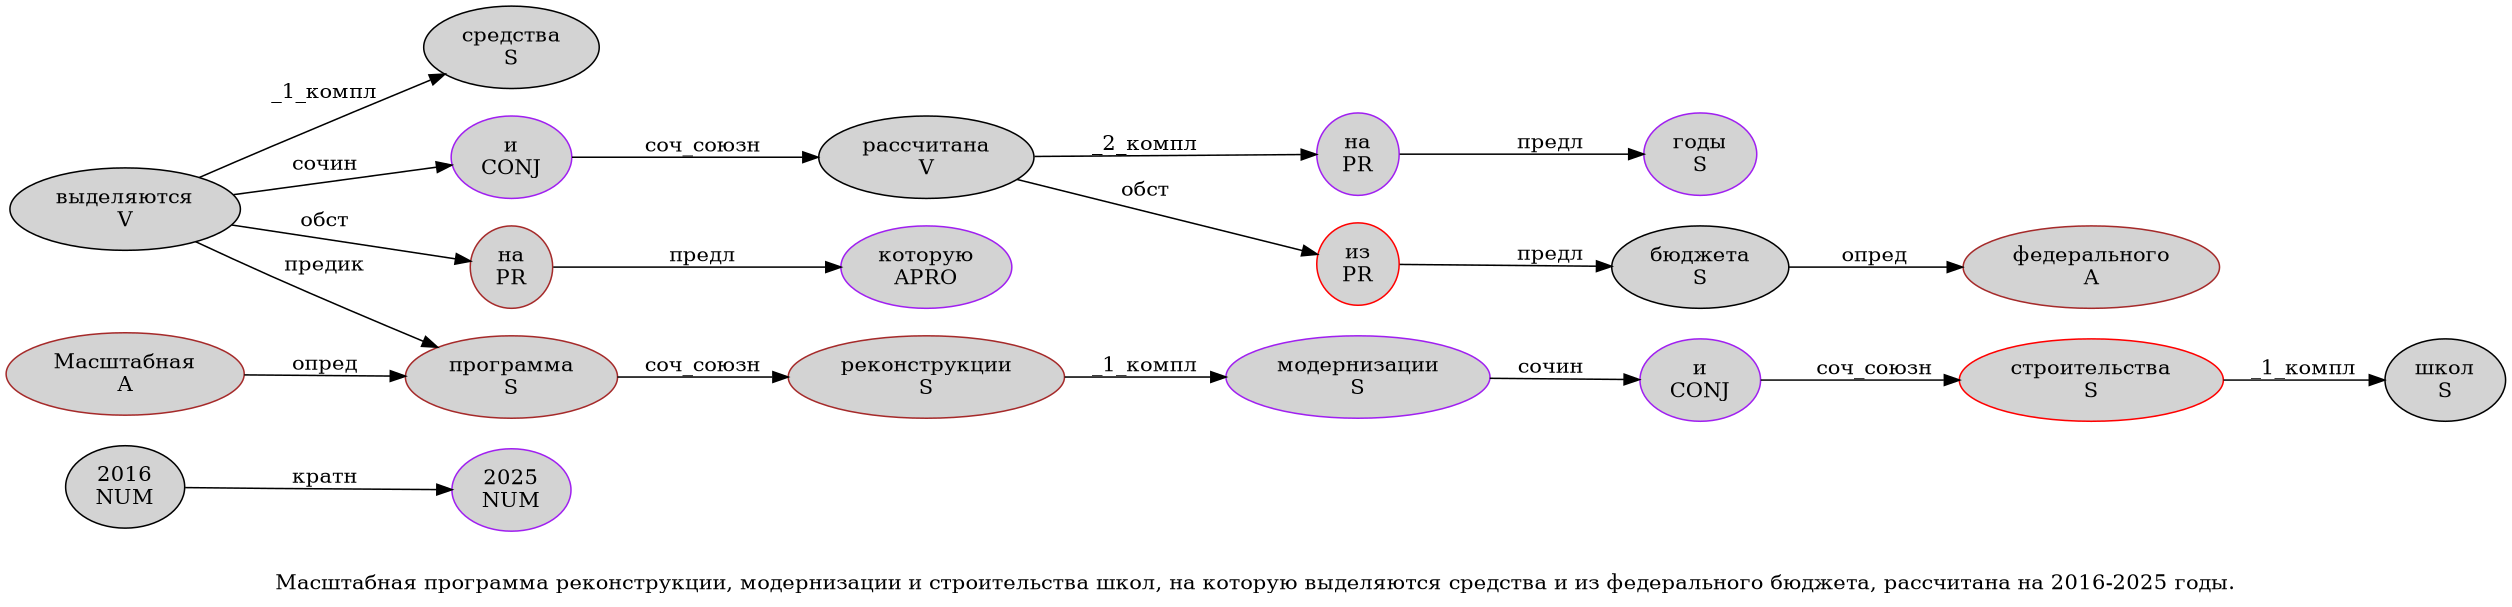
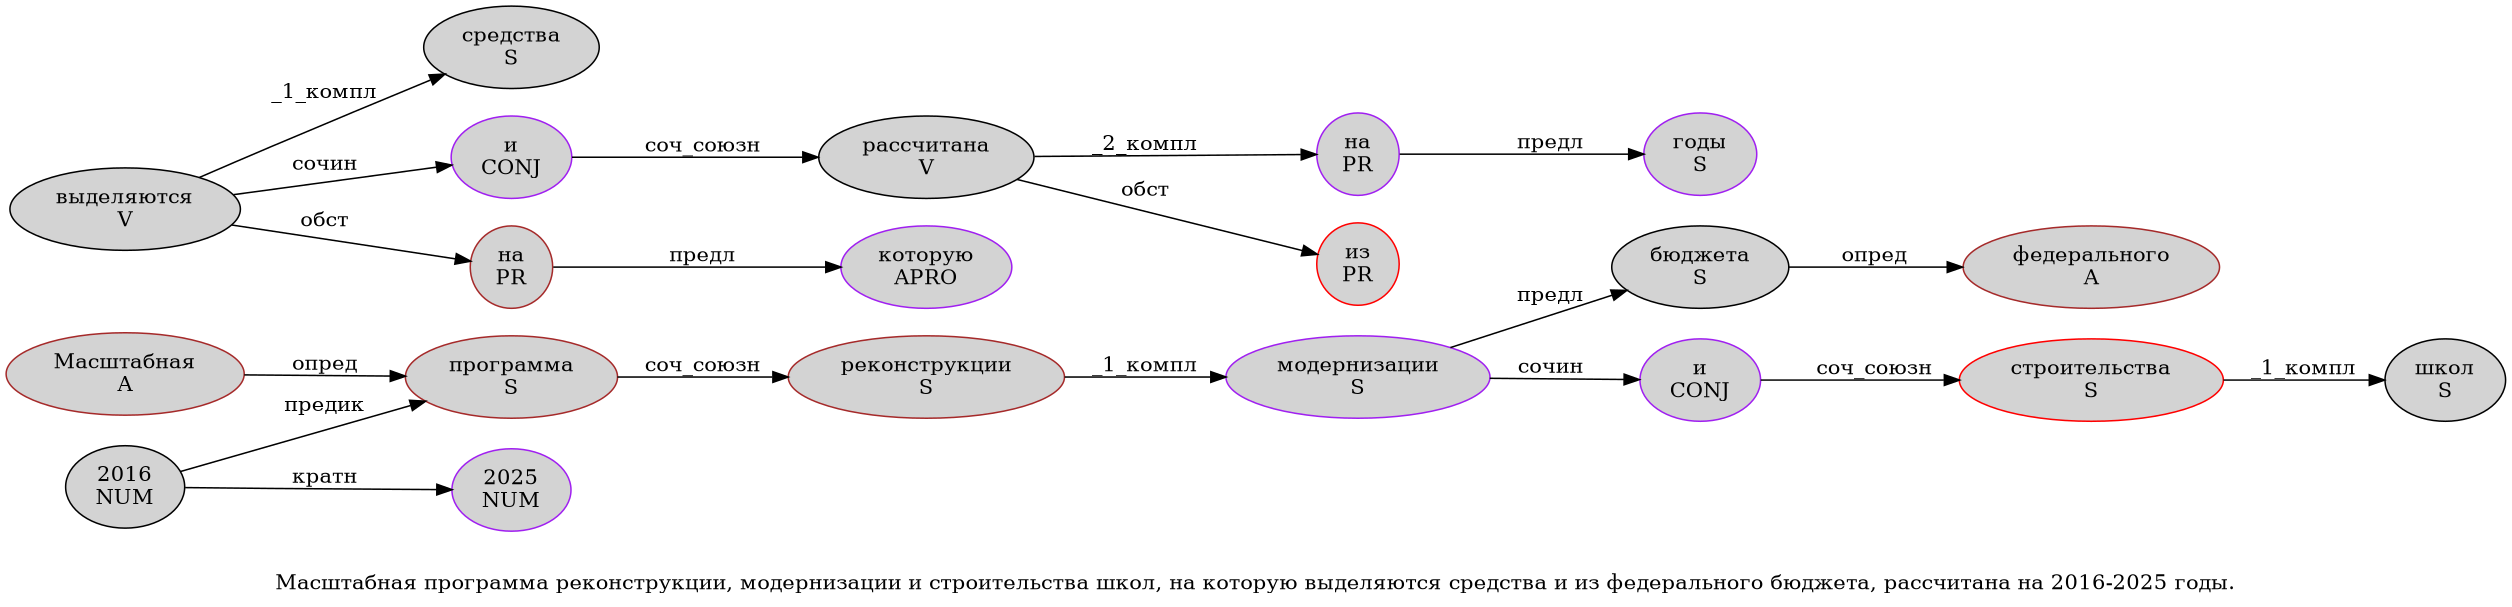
(1498, 265) -> (1531, 321)
(309, 293) -> (296, 438)
